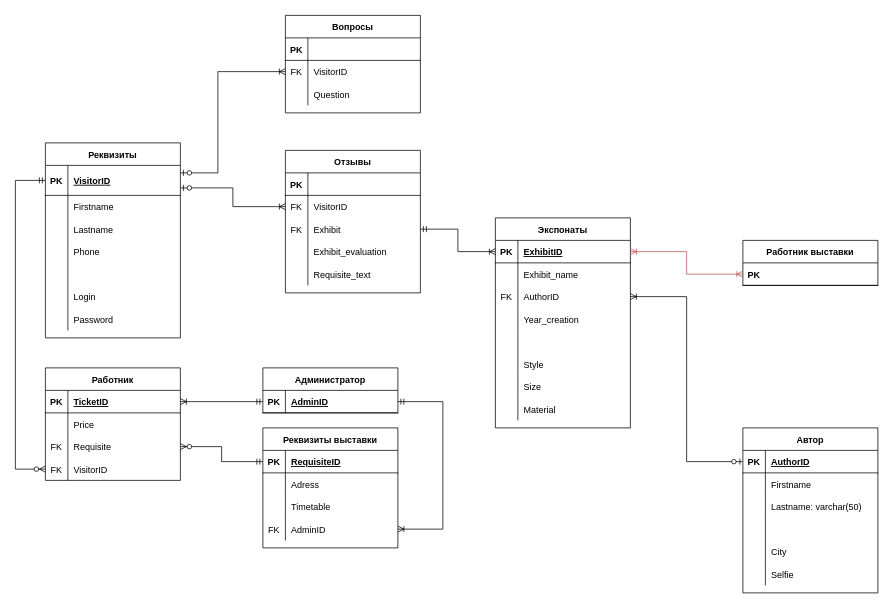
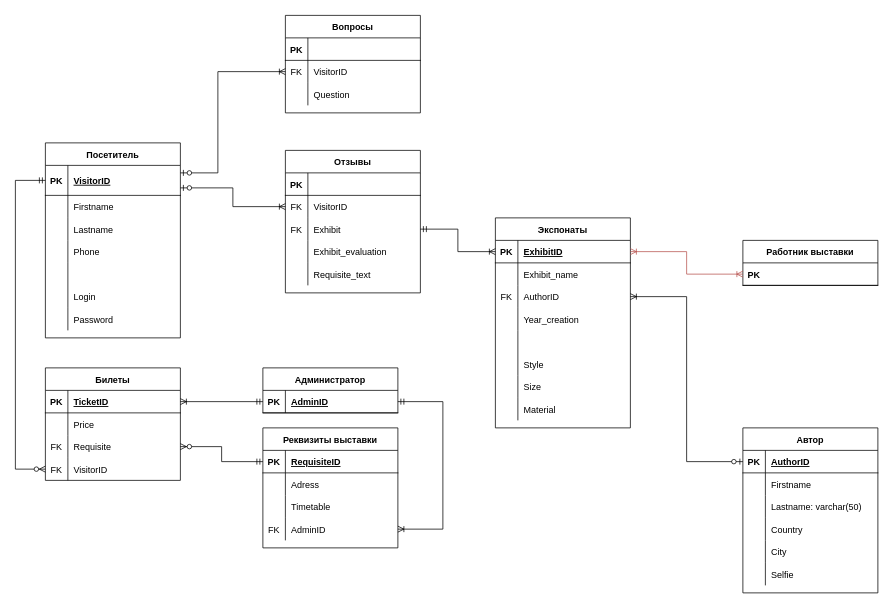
(113, 155) -> (113, 155)
(113, 380) -> (113, 380)
none -> (822, 529)
